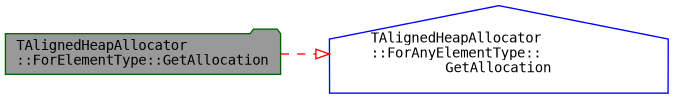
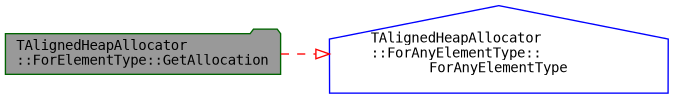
(499, 54) -> (499, 54)
